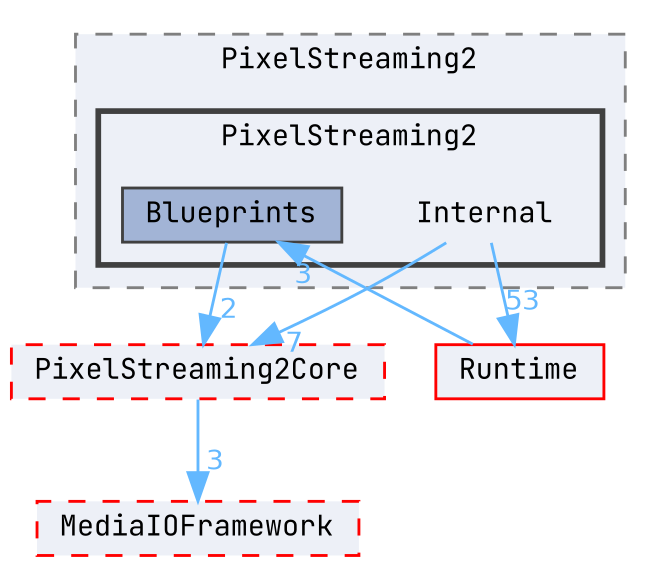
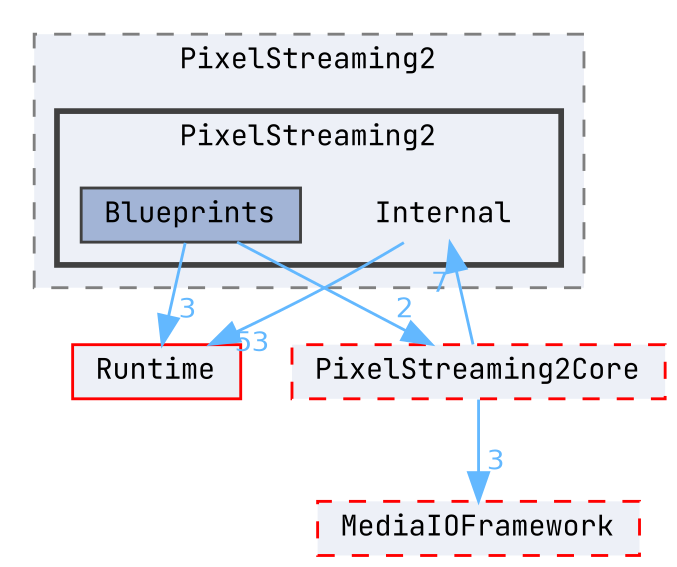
(334, 306) -> (465, 308)
(401, 307) -> (177, 280)
